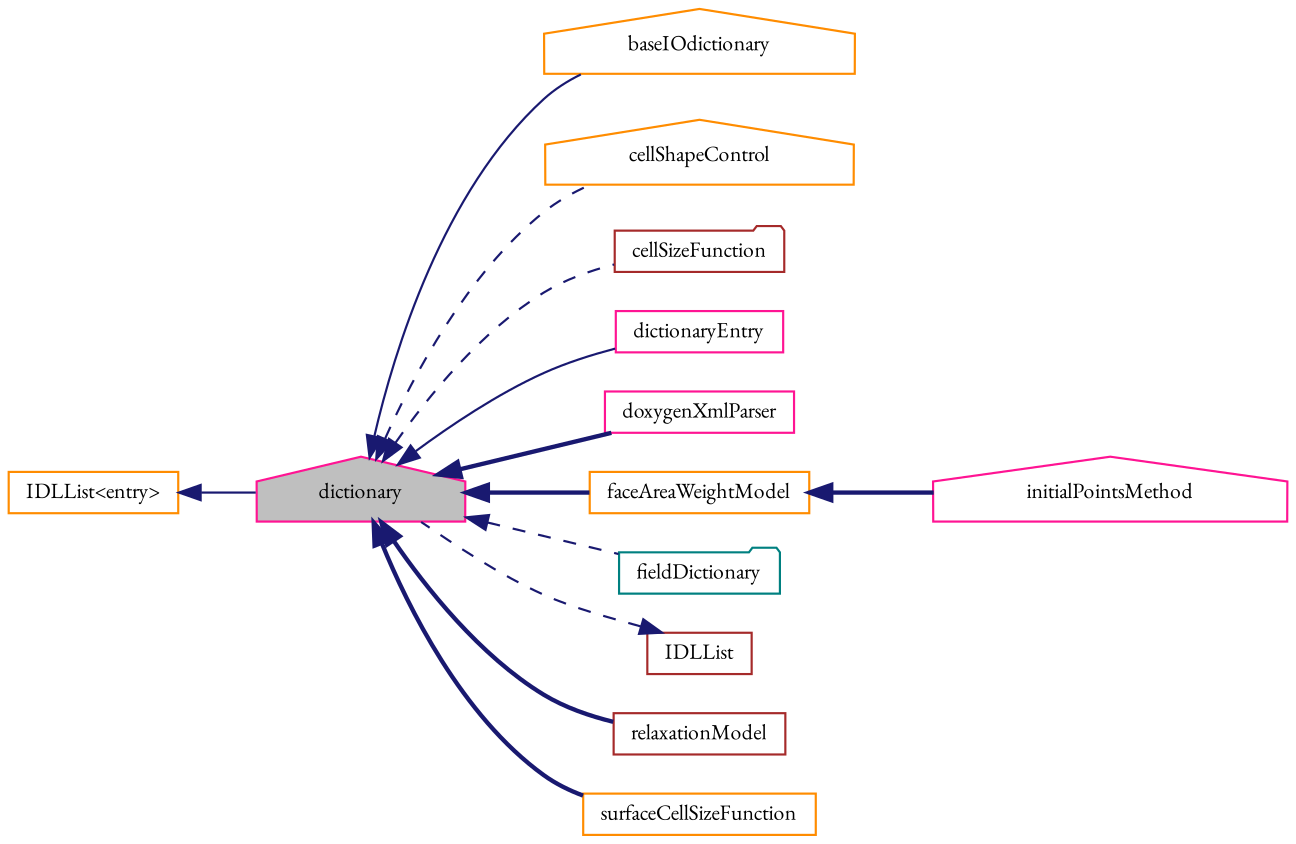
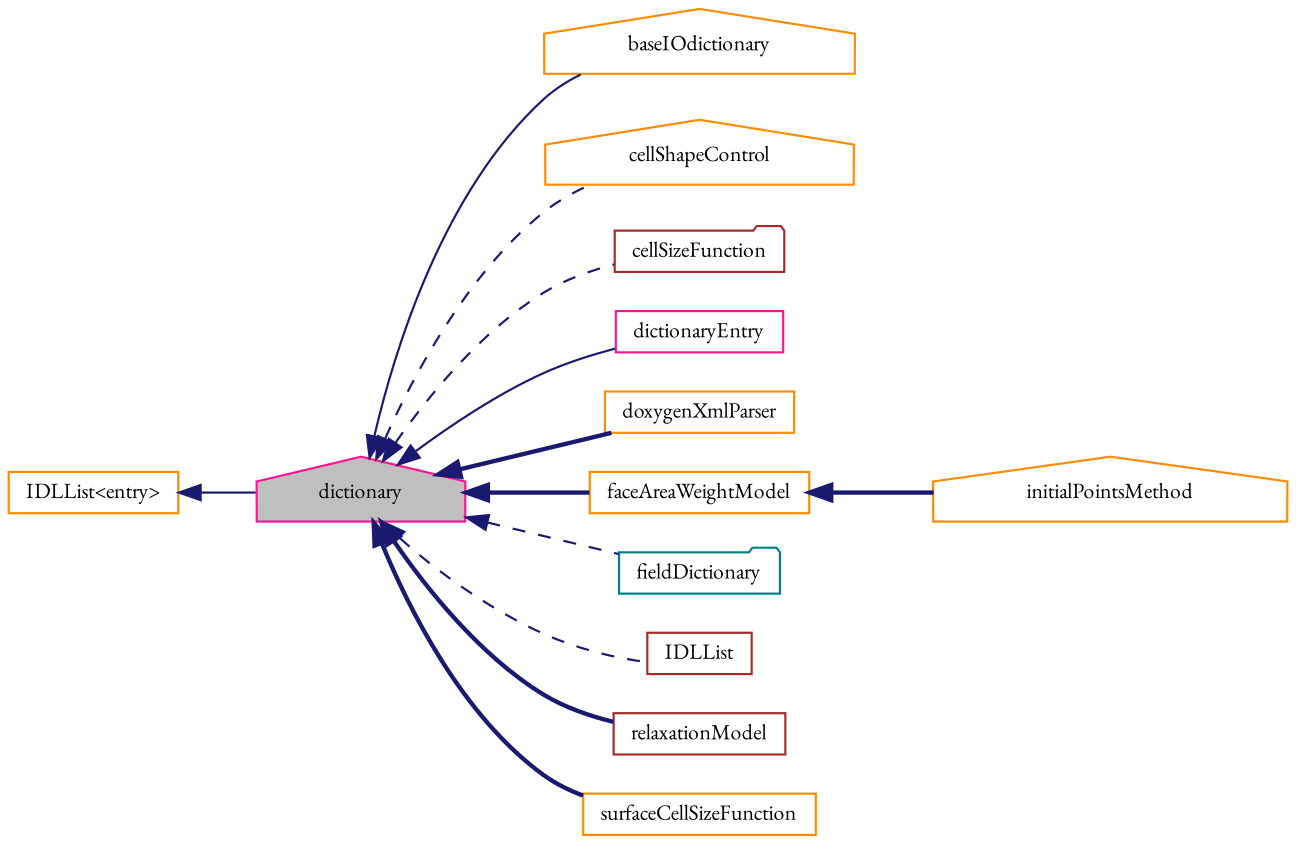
(699, 412) -> (699, 412)
(1110, 493) -> (1110, 493)
(525, 586) -> (514, 619)
